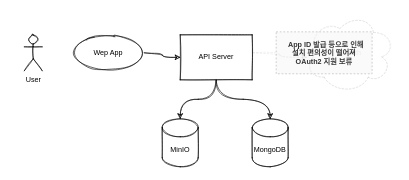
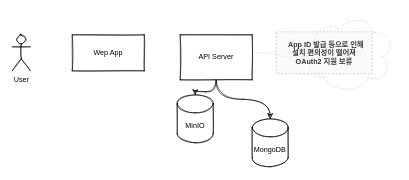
(33, 53) -> (21, 53)
(108, 53) -> (108, 53)
(162, 55) -> none
(180, 143) -> (195, 119)
